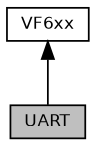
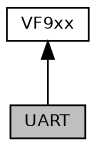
(48, 24) -> (48, 24)
